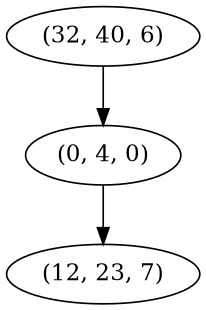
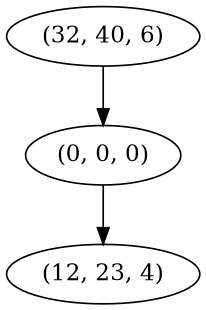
(103, 155) -> (103, 155)
(103, 274) -> (103, 274)
